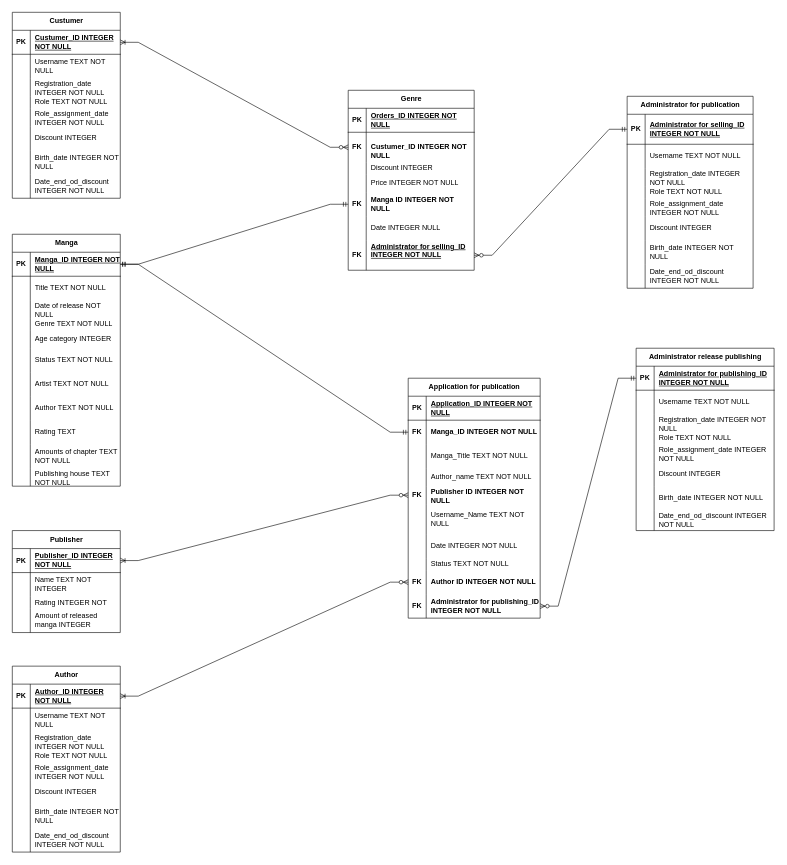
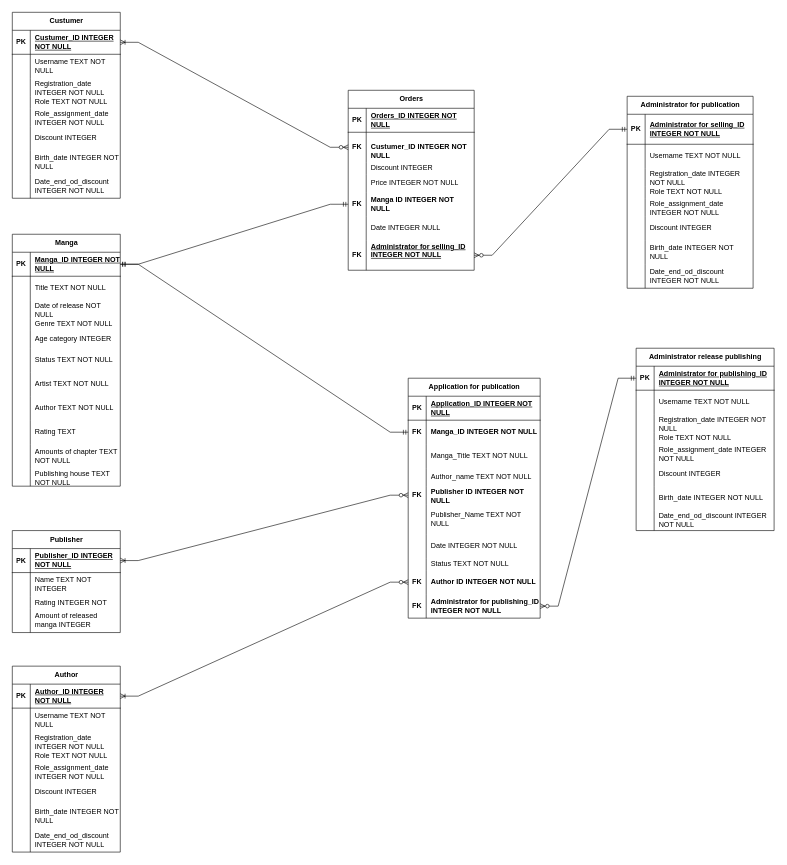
(412, 99) -> (412, 99)
(483, 519) -> (483, 519)
